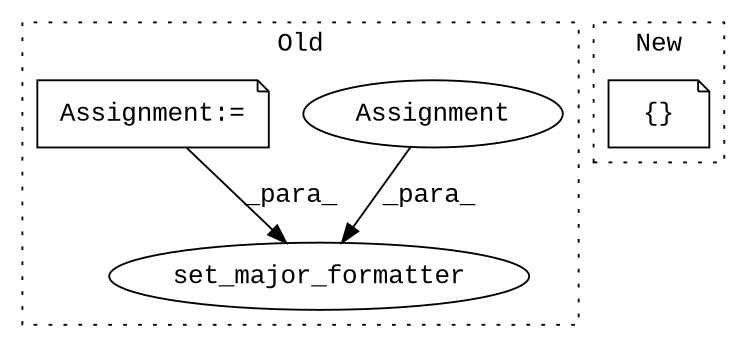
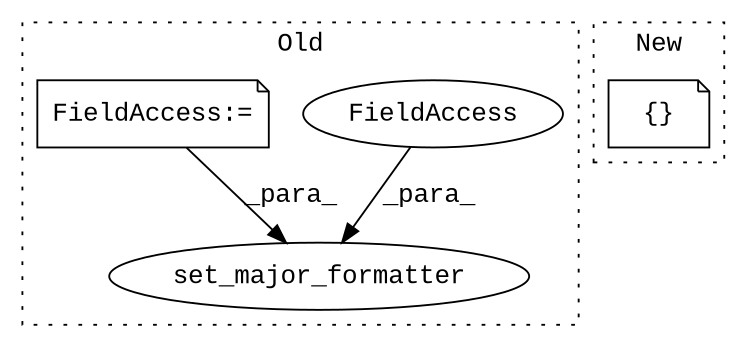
(153, 114) -> (153, 114)
(433, 114) -> (433, 114)
